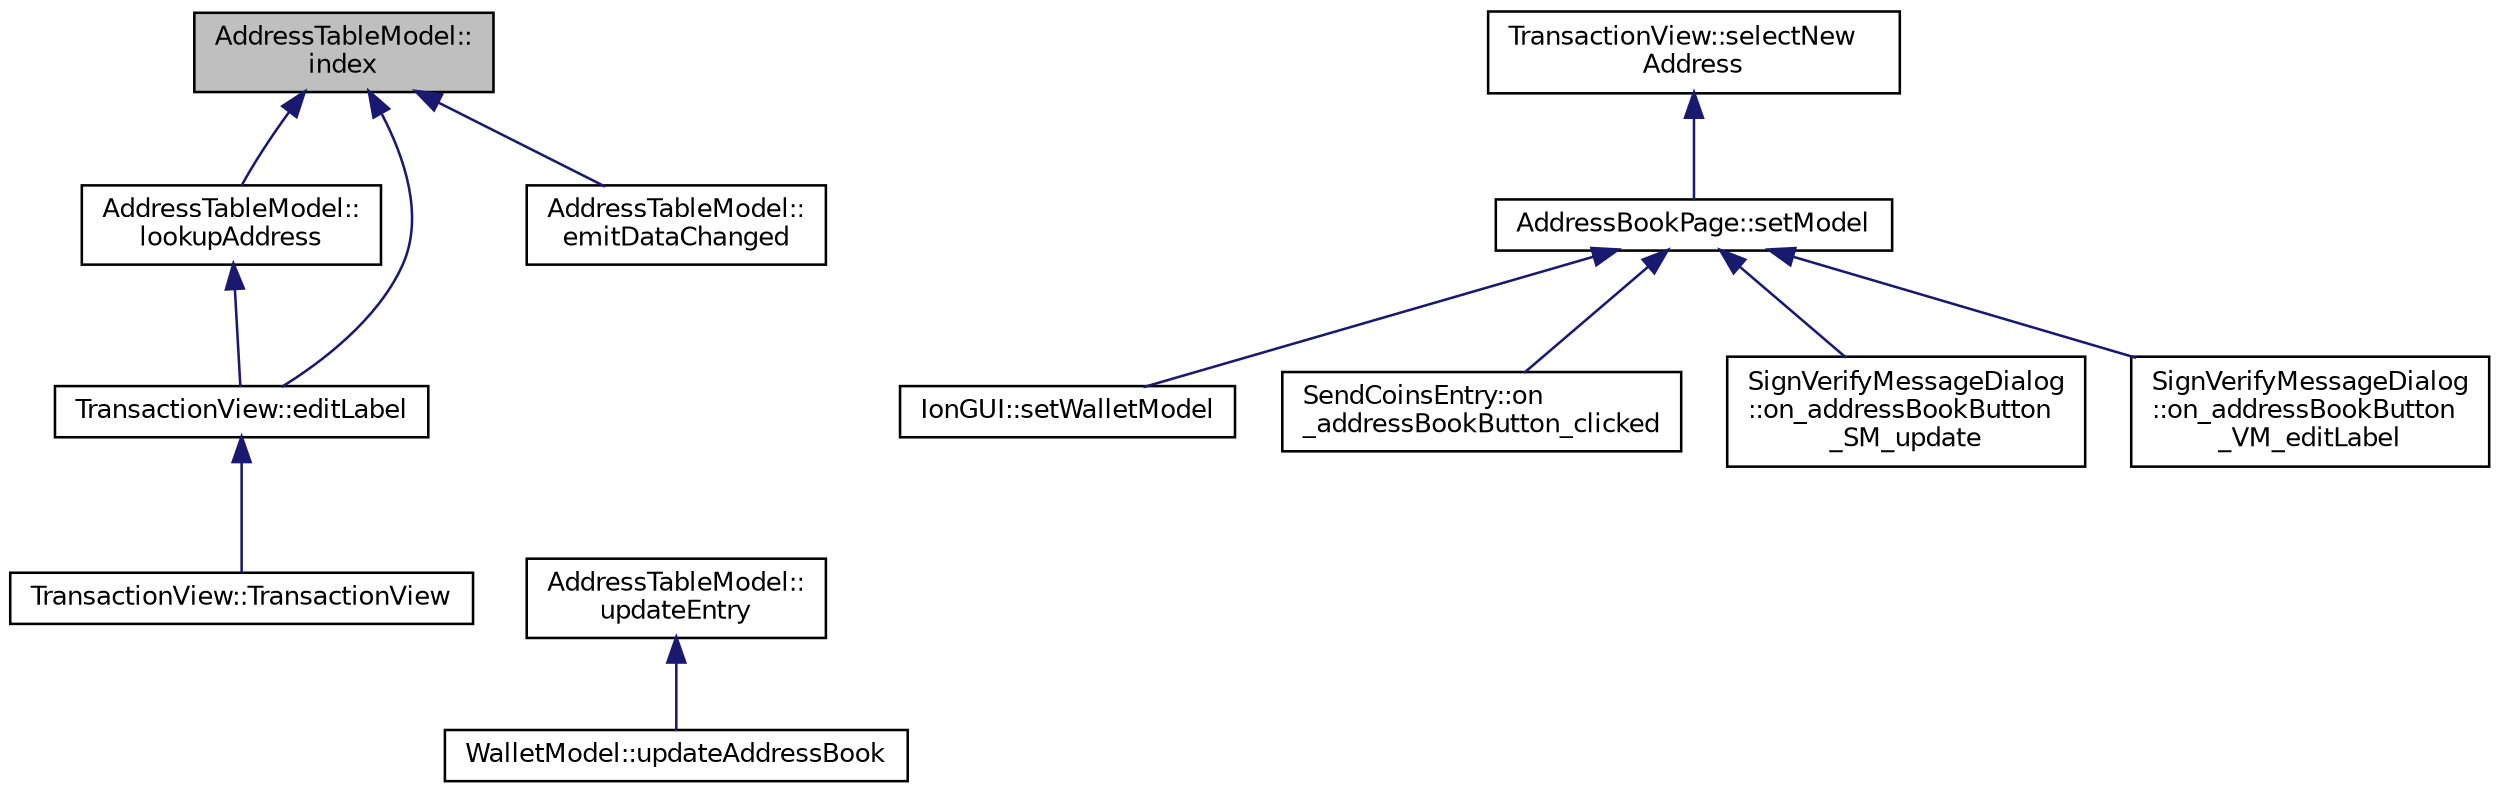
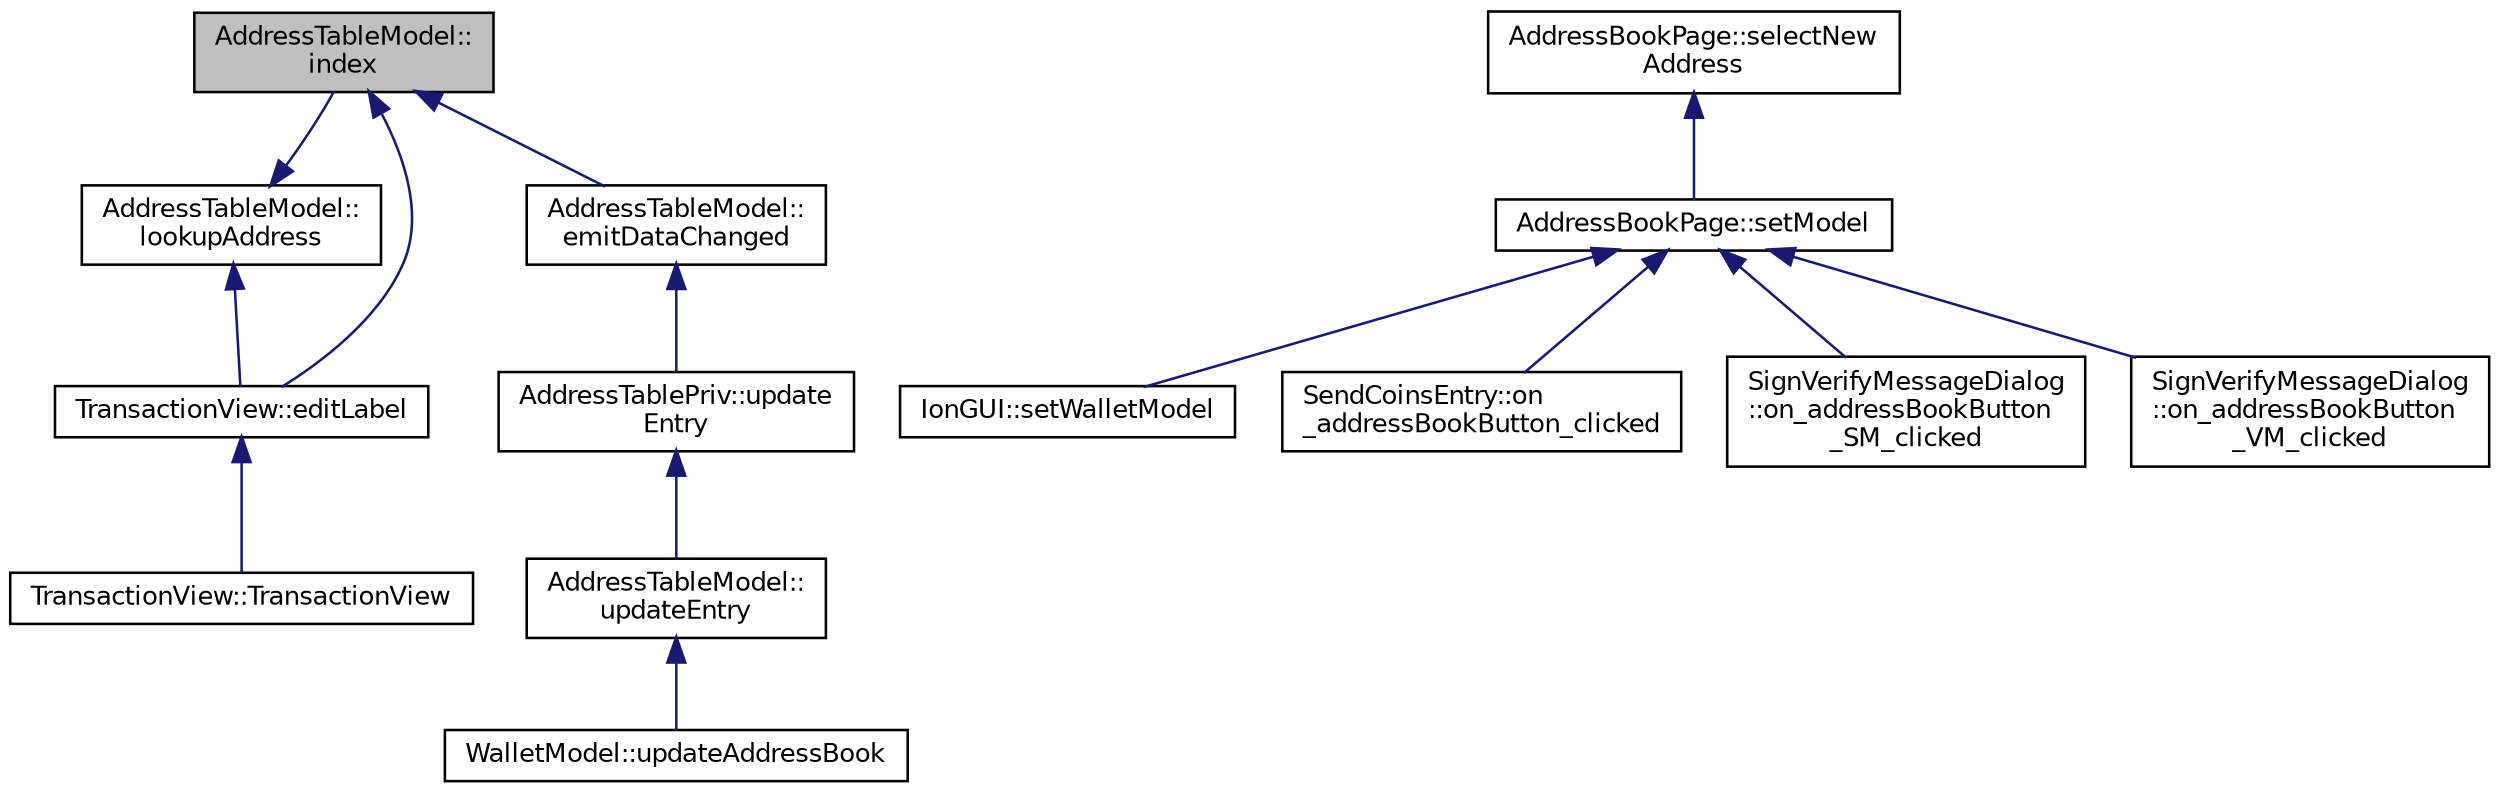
(1694, 52) -> (1694, 52)
(264, 148) -> (311, 129)
none -> (676, 412)
(1906, 412) -> (1906, 412)
(2310, 412) -> (2310, 412)
